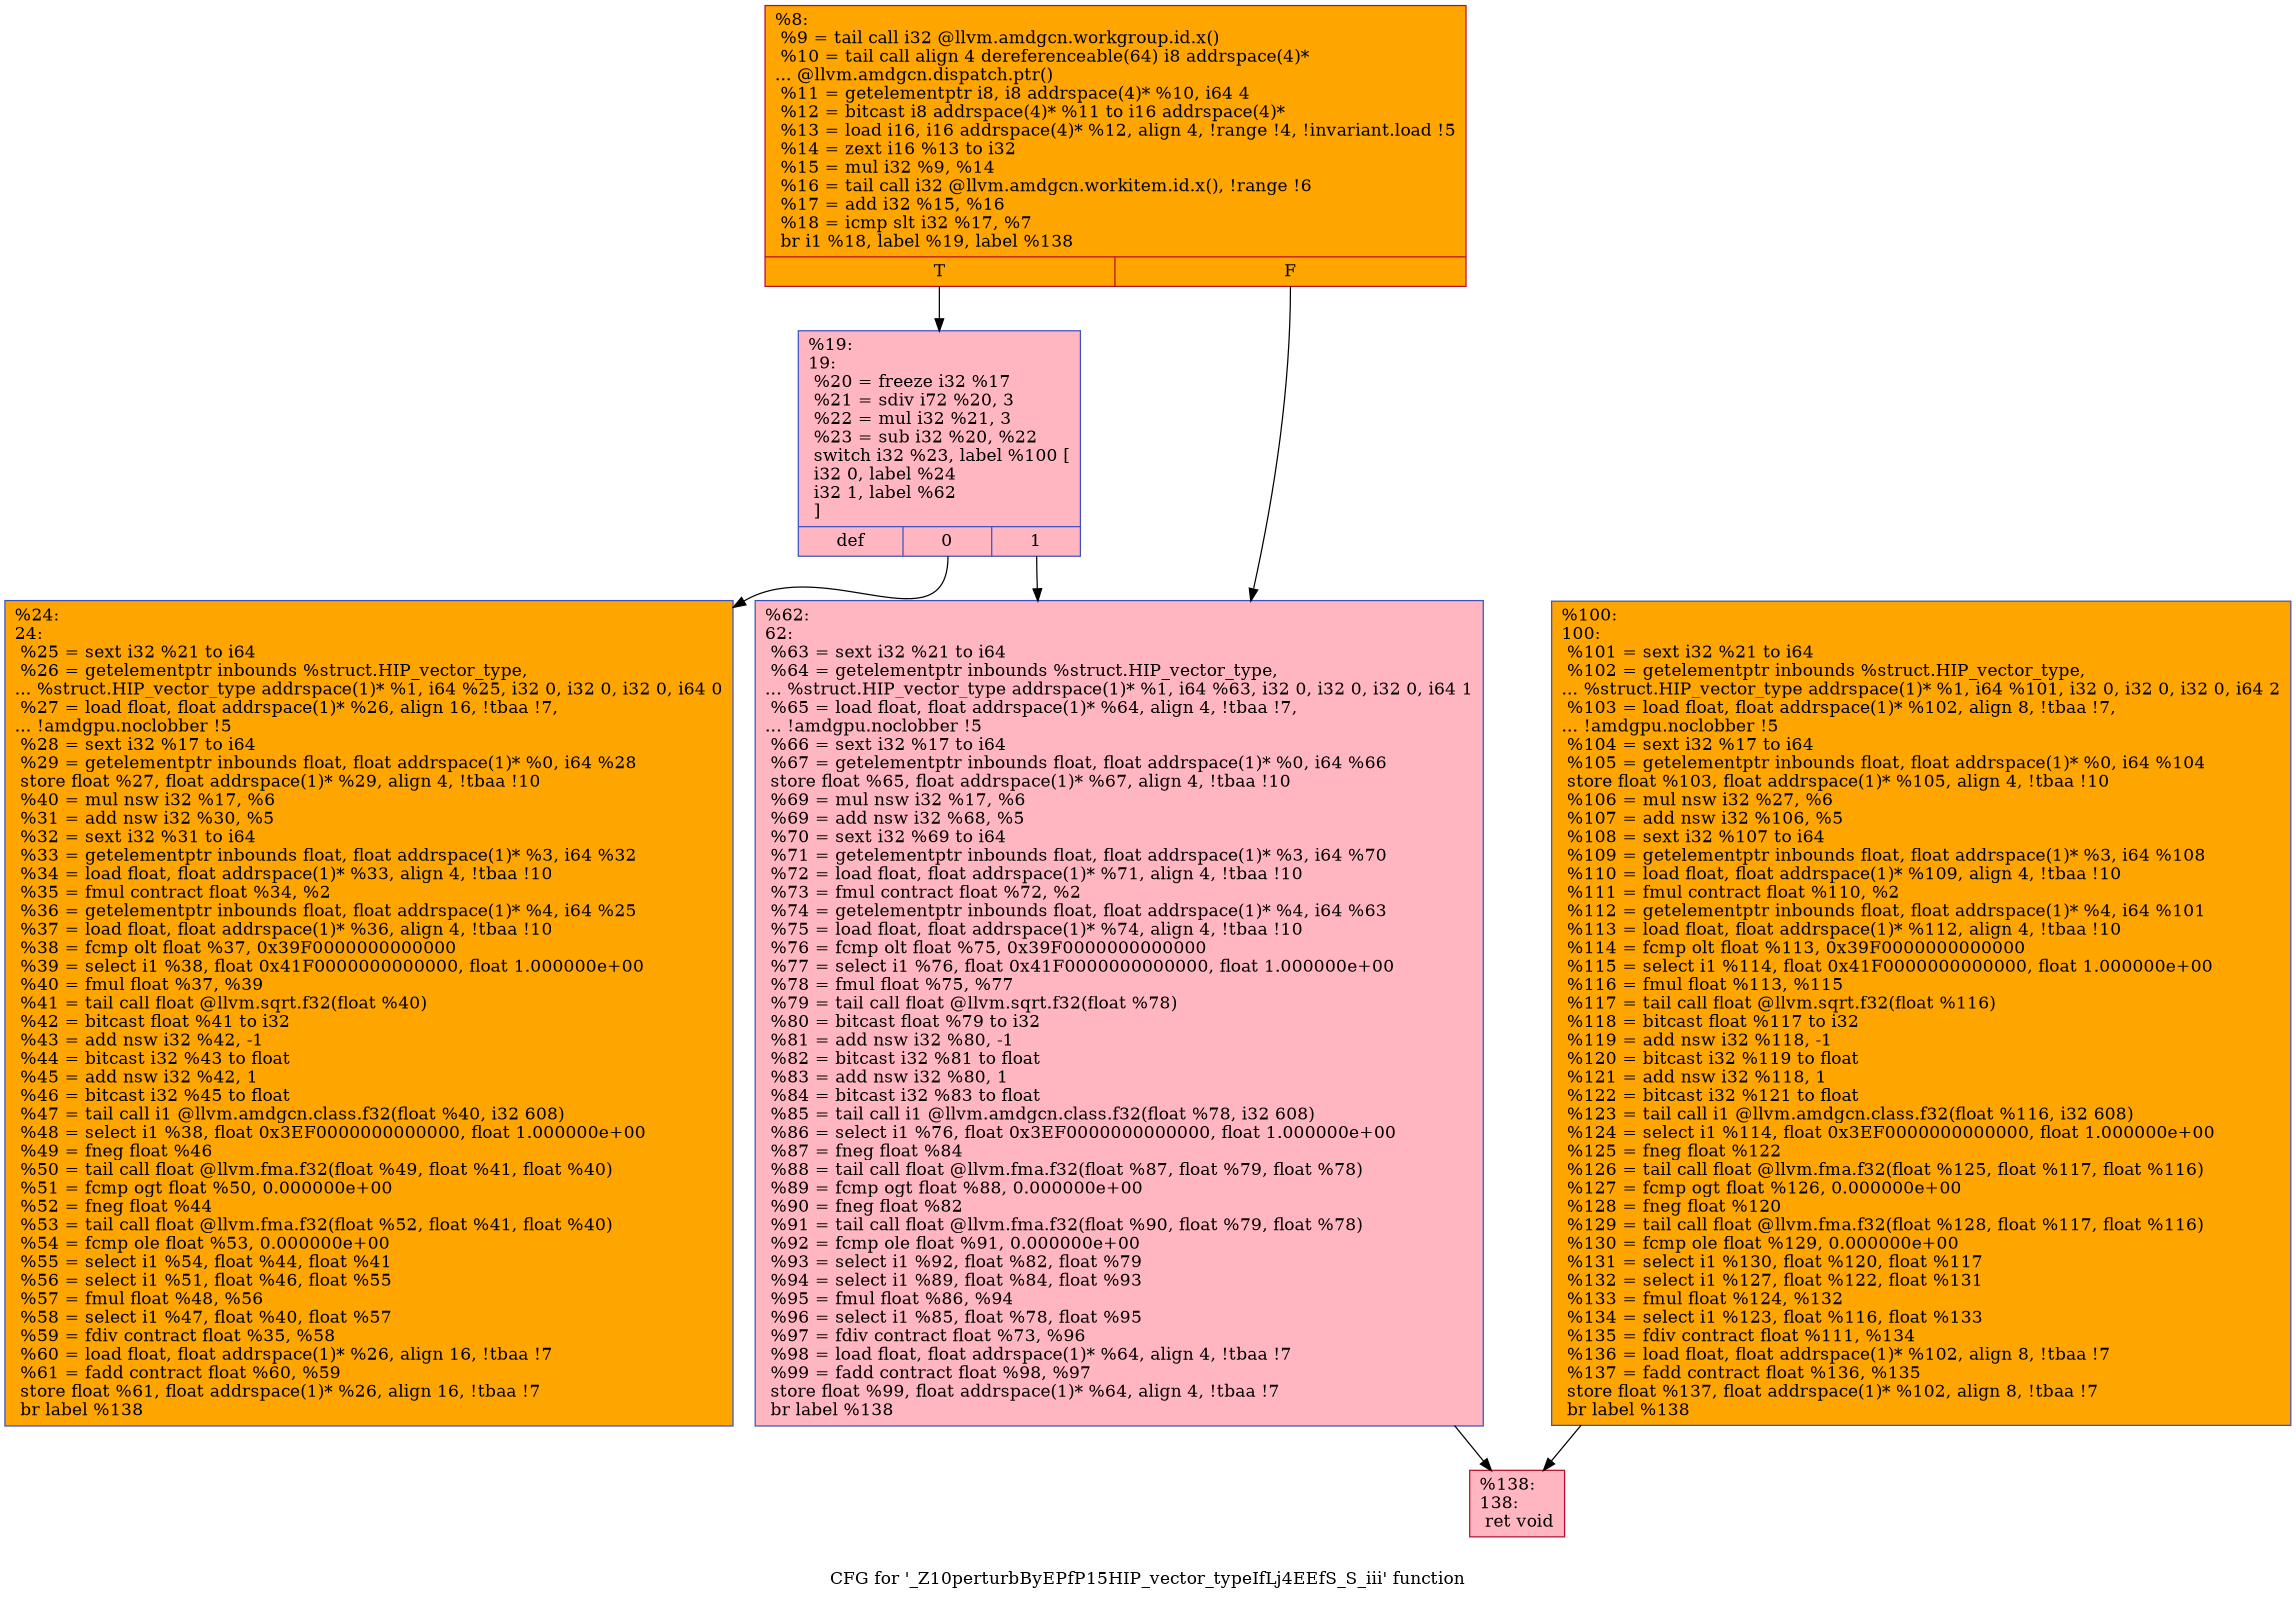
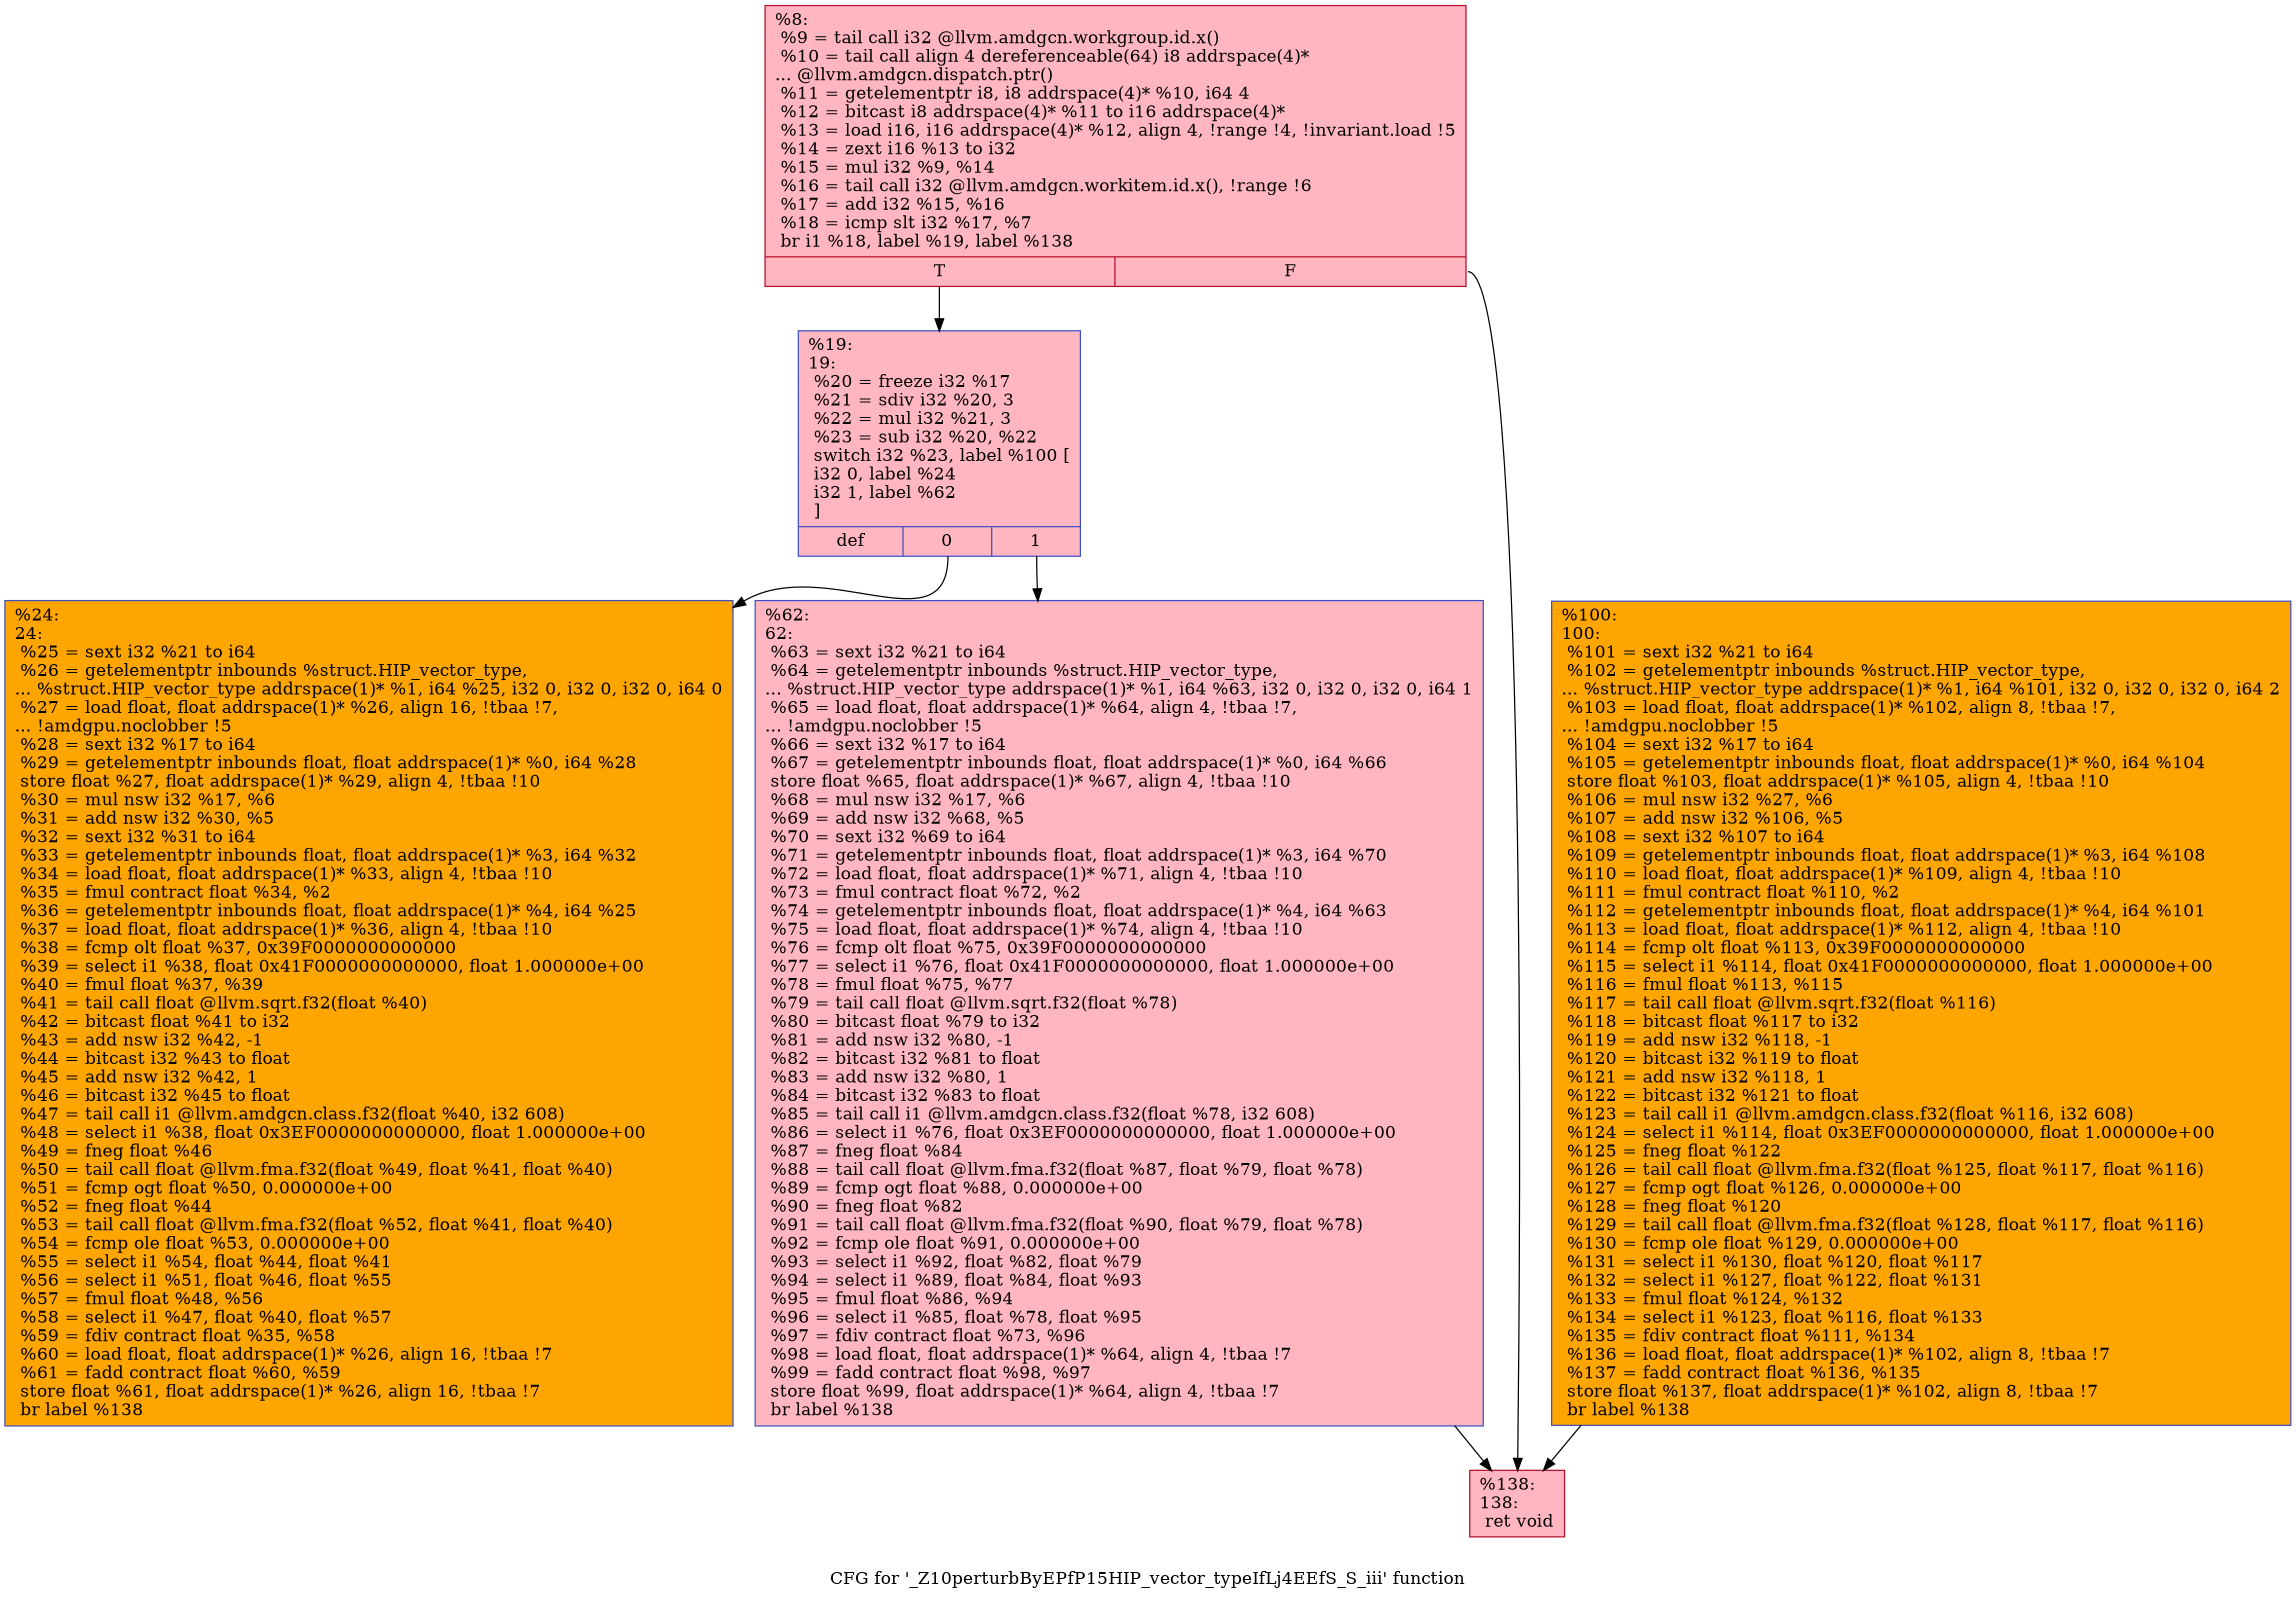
(1116, 146) -> (1116, 146)
(912, 400) -> (912, 400)
(1280, 438) -> (1518, 862)
(145, 800) -> (145, 800)
(896, 800) -> (896, 800)
